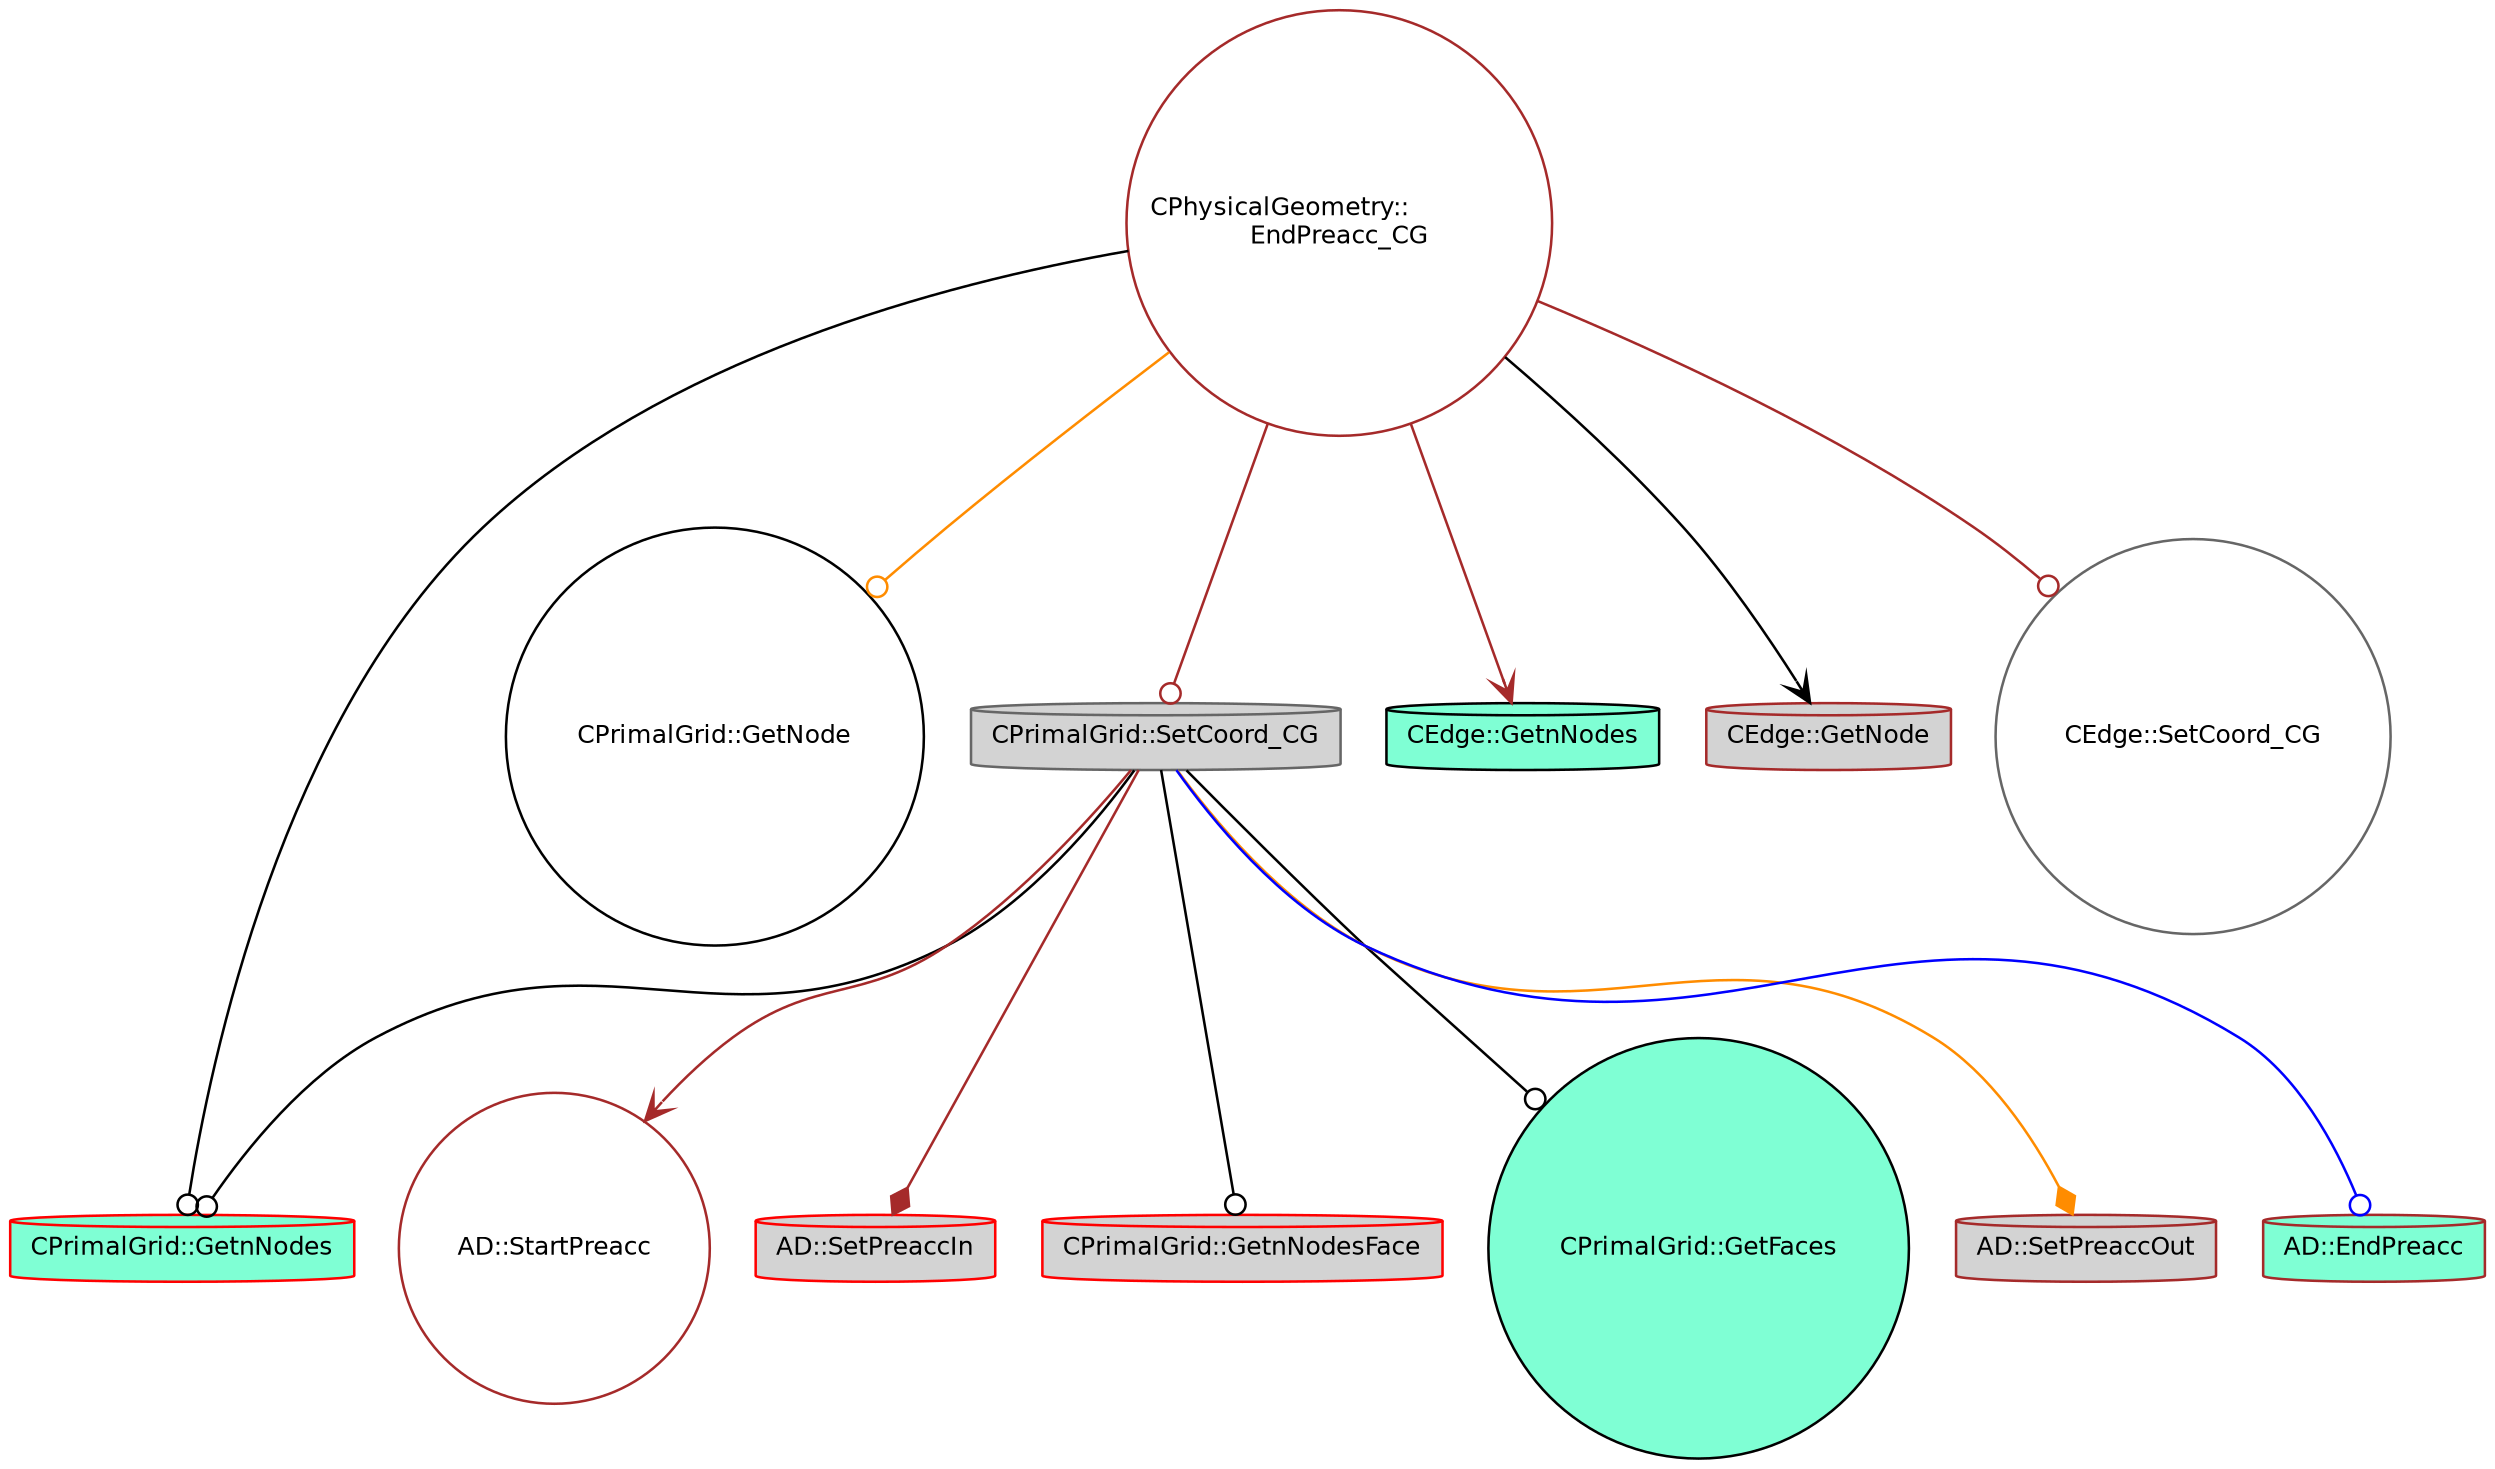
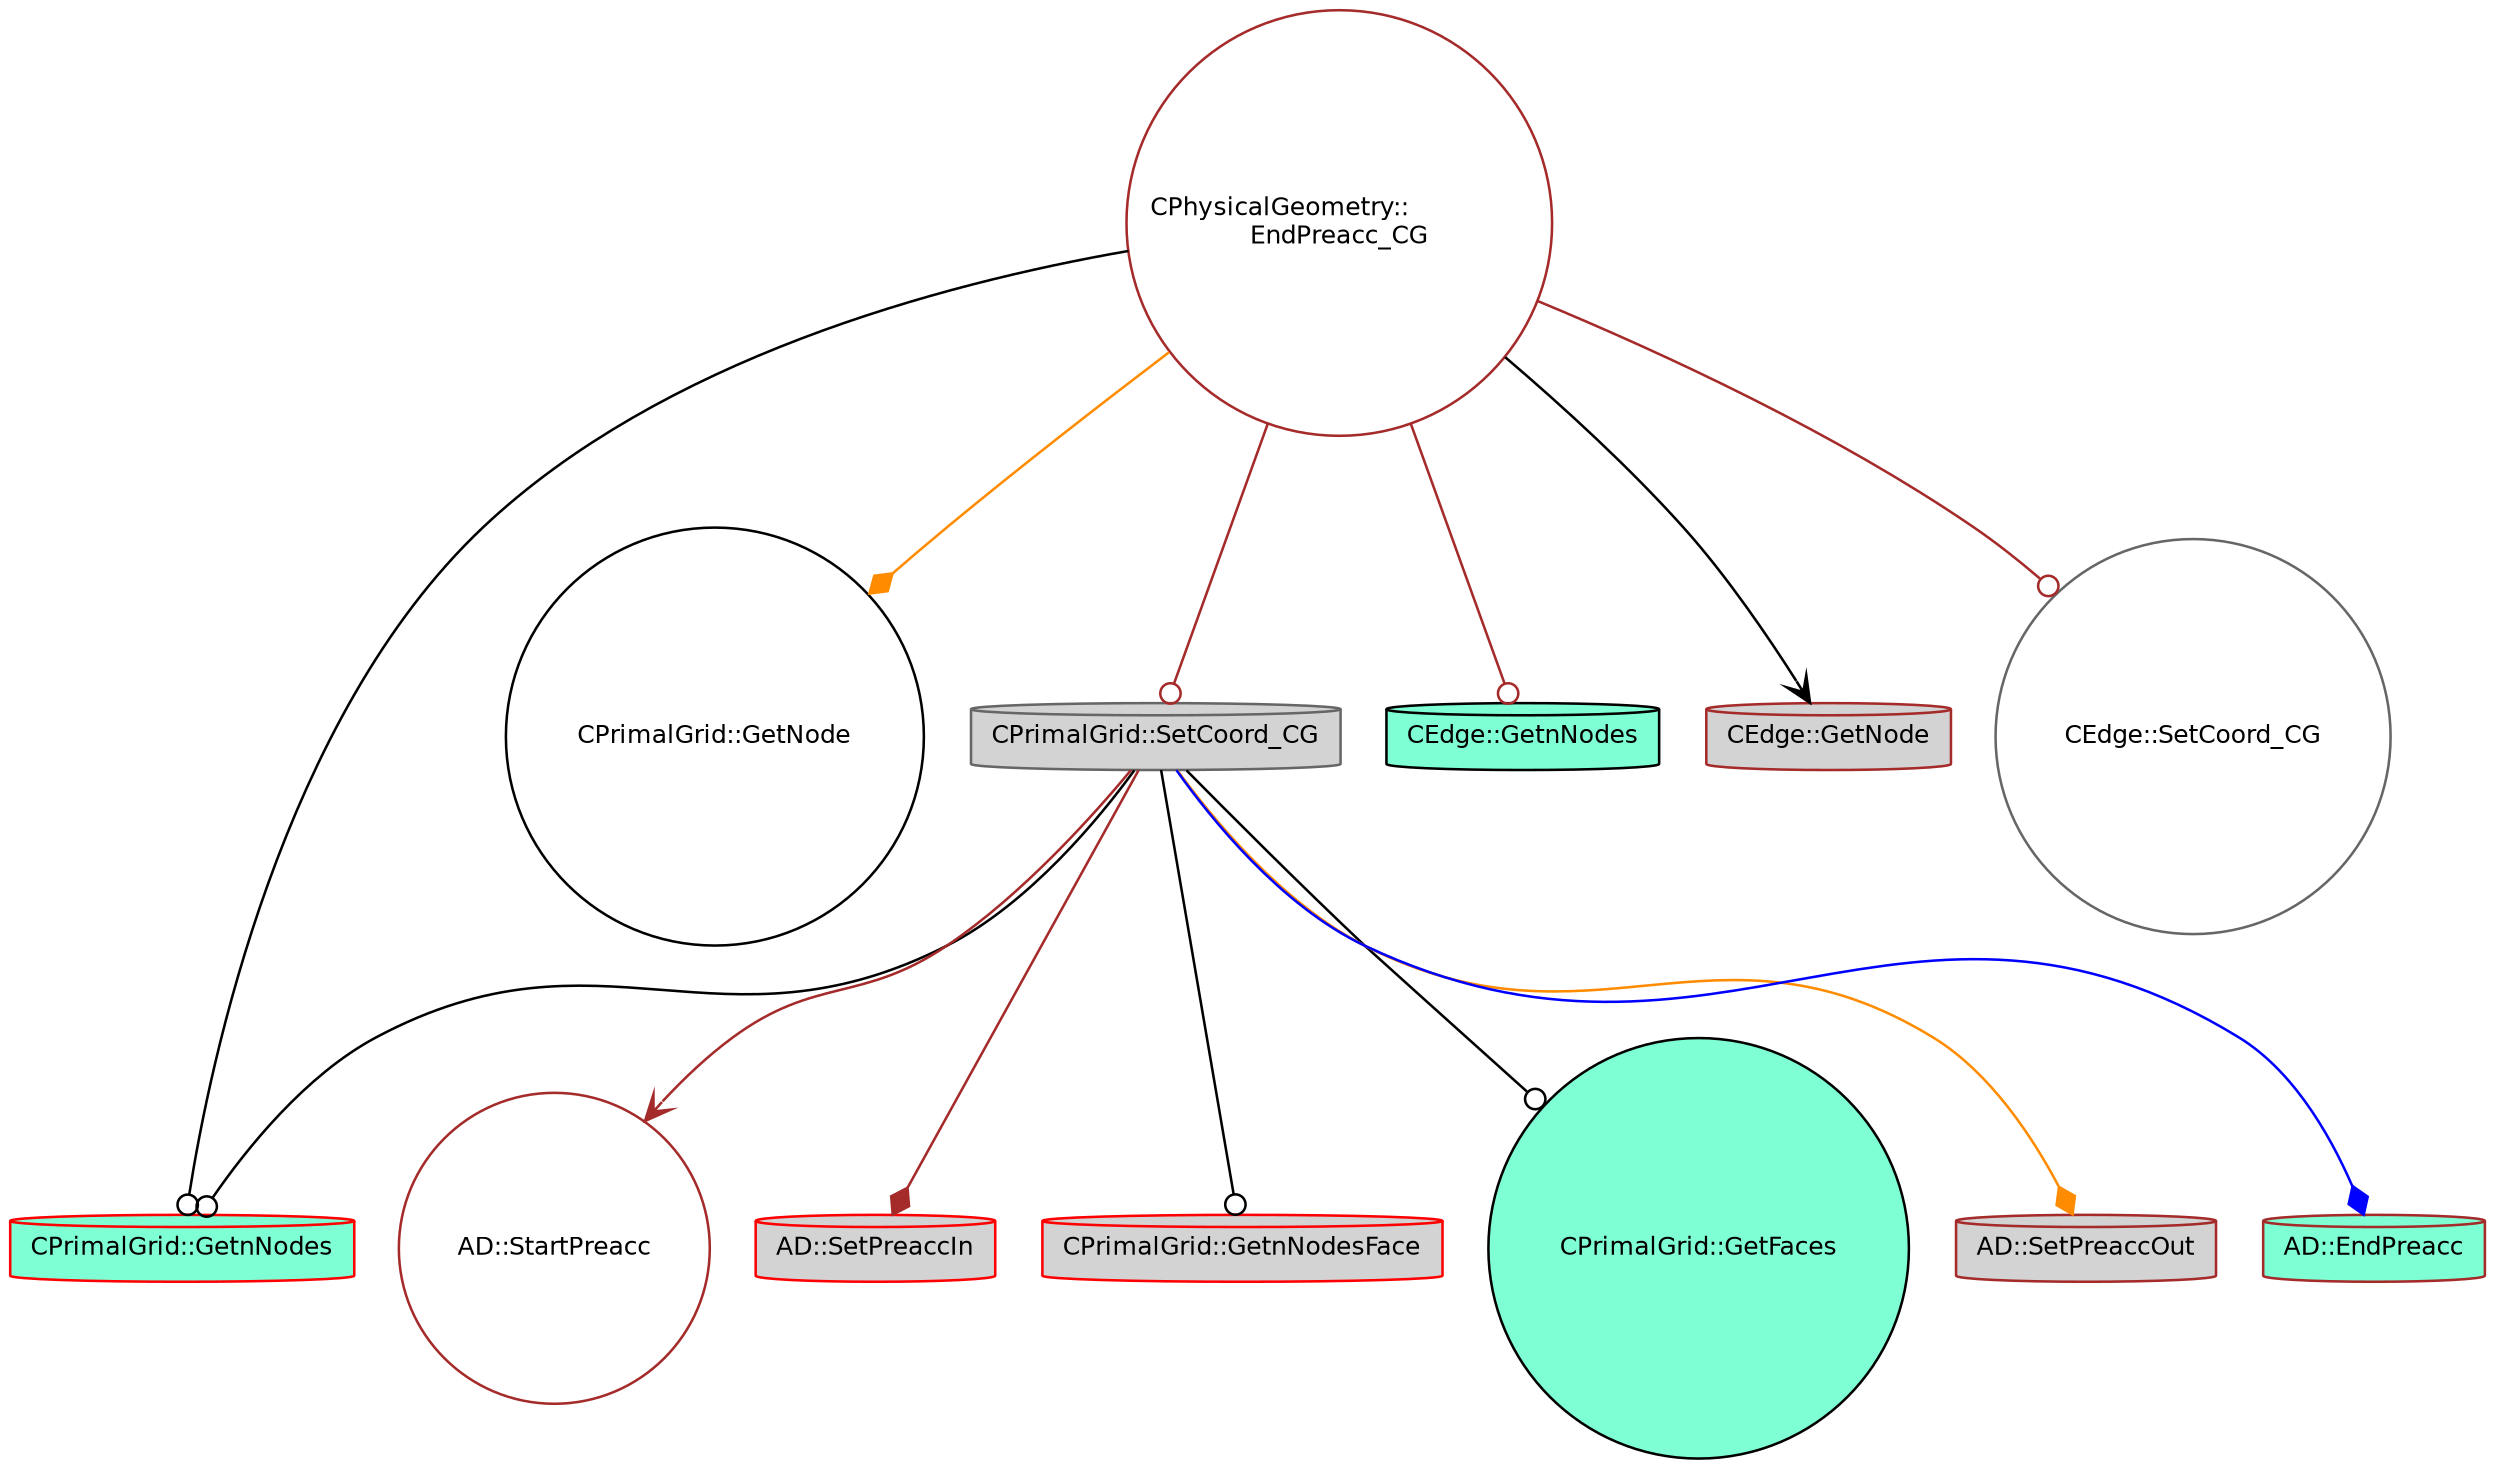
(1025, 464) -> (1025, 464)
(1458, 554) -> (1458, 554)
(1842, 973) -> (1842, 973)
